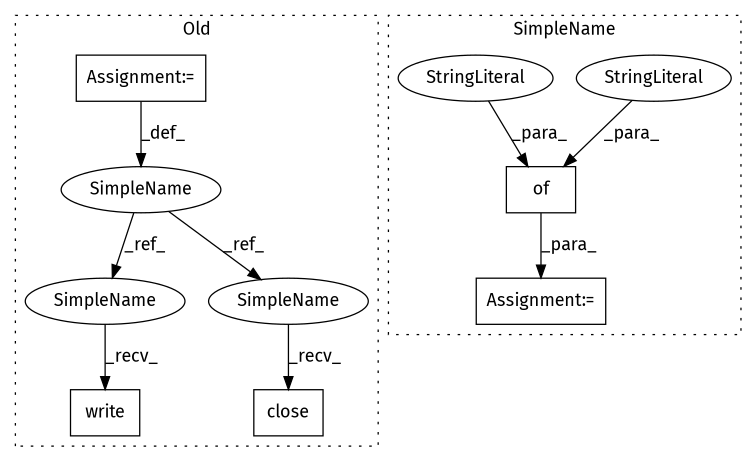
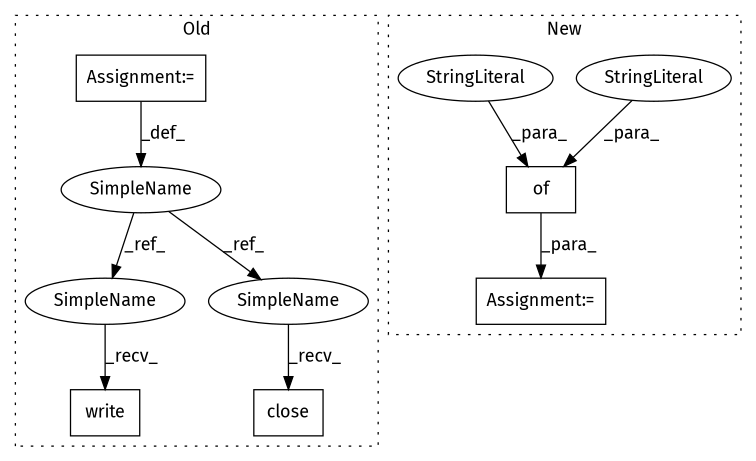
(565, 30) -> (565, 30)
